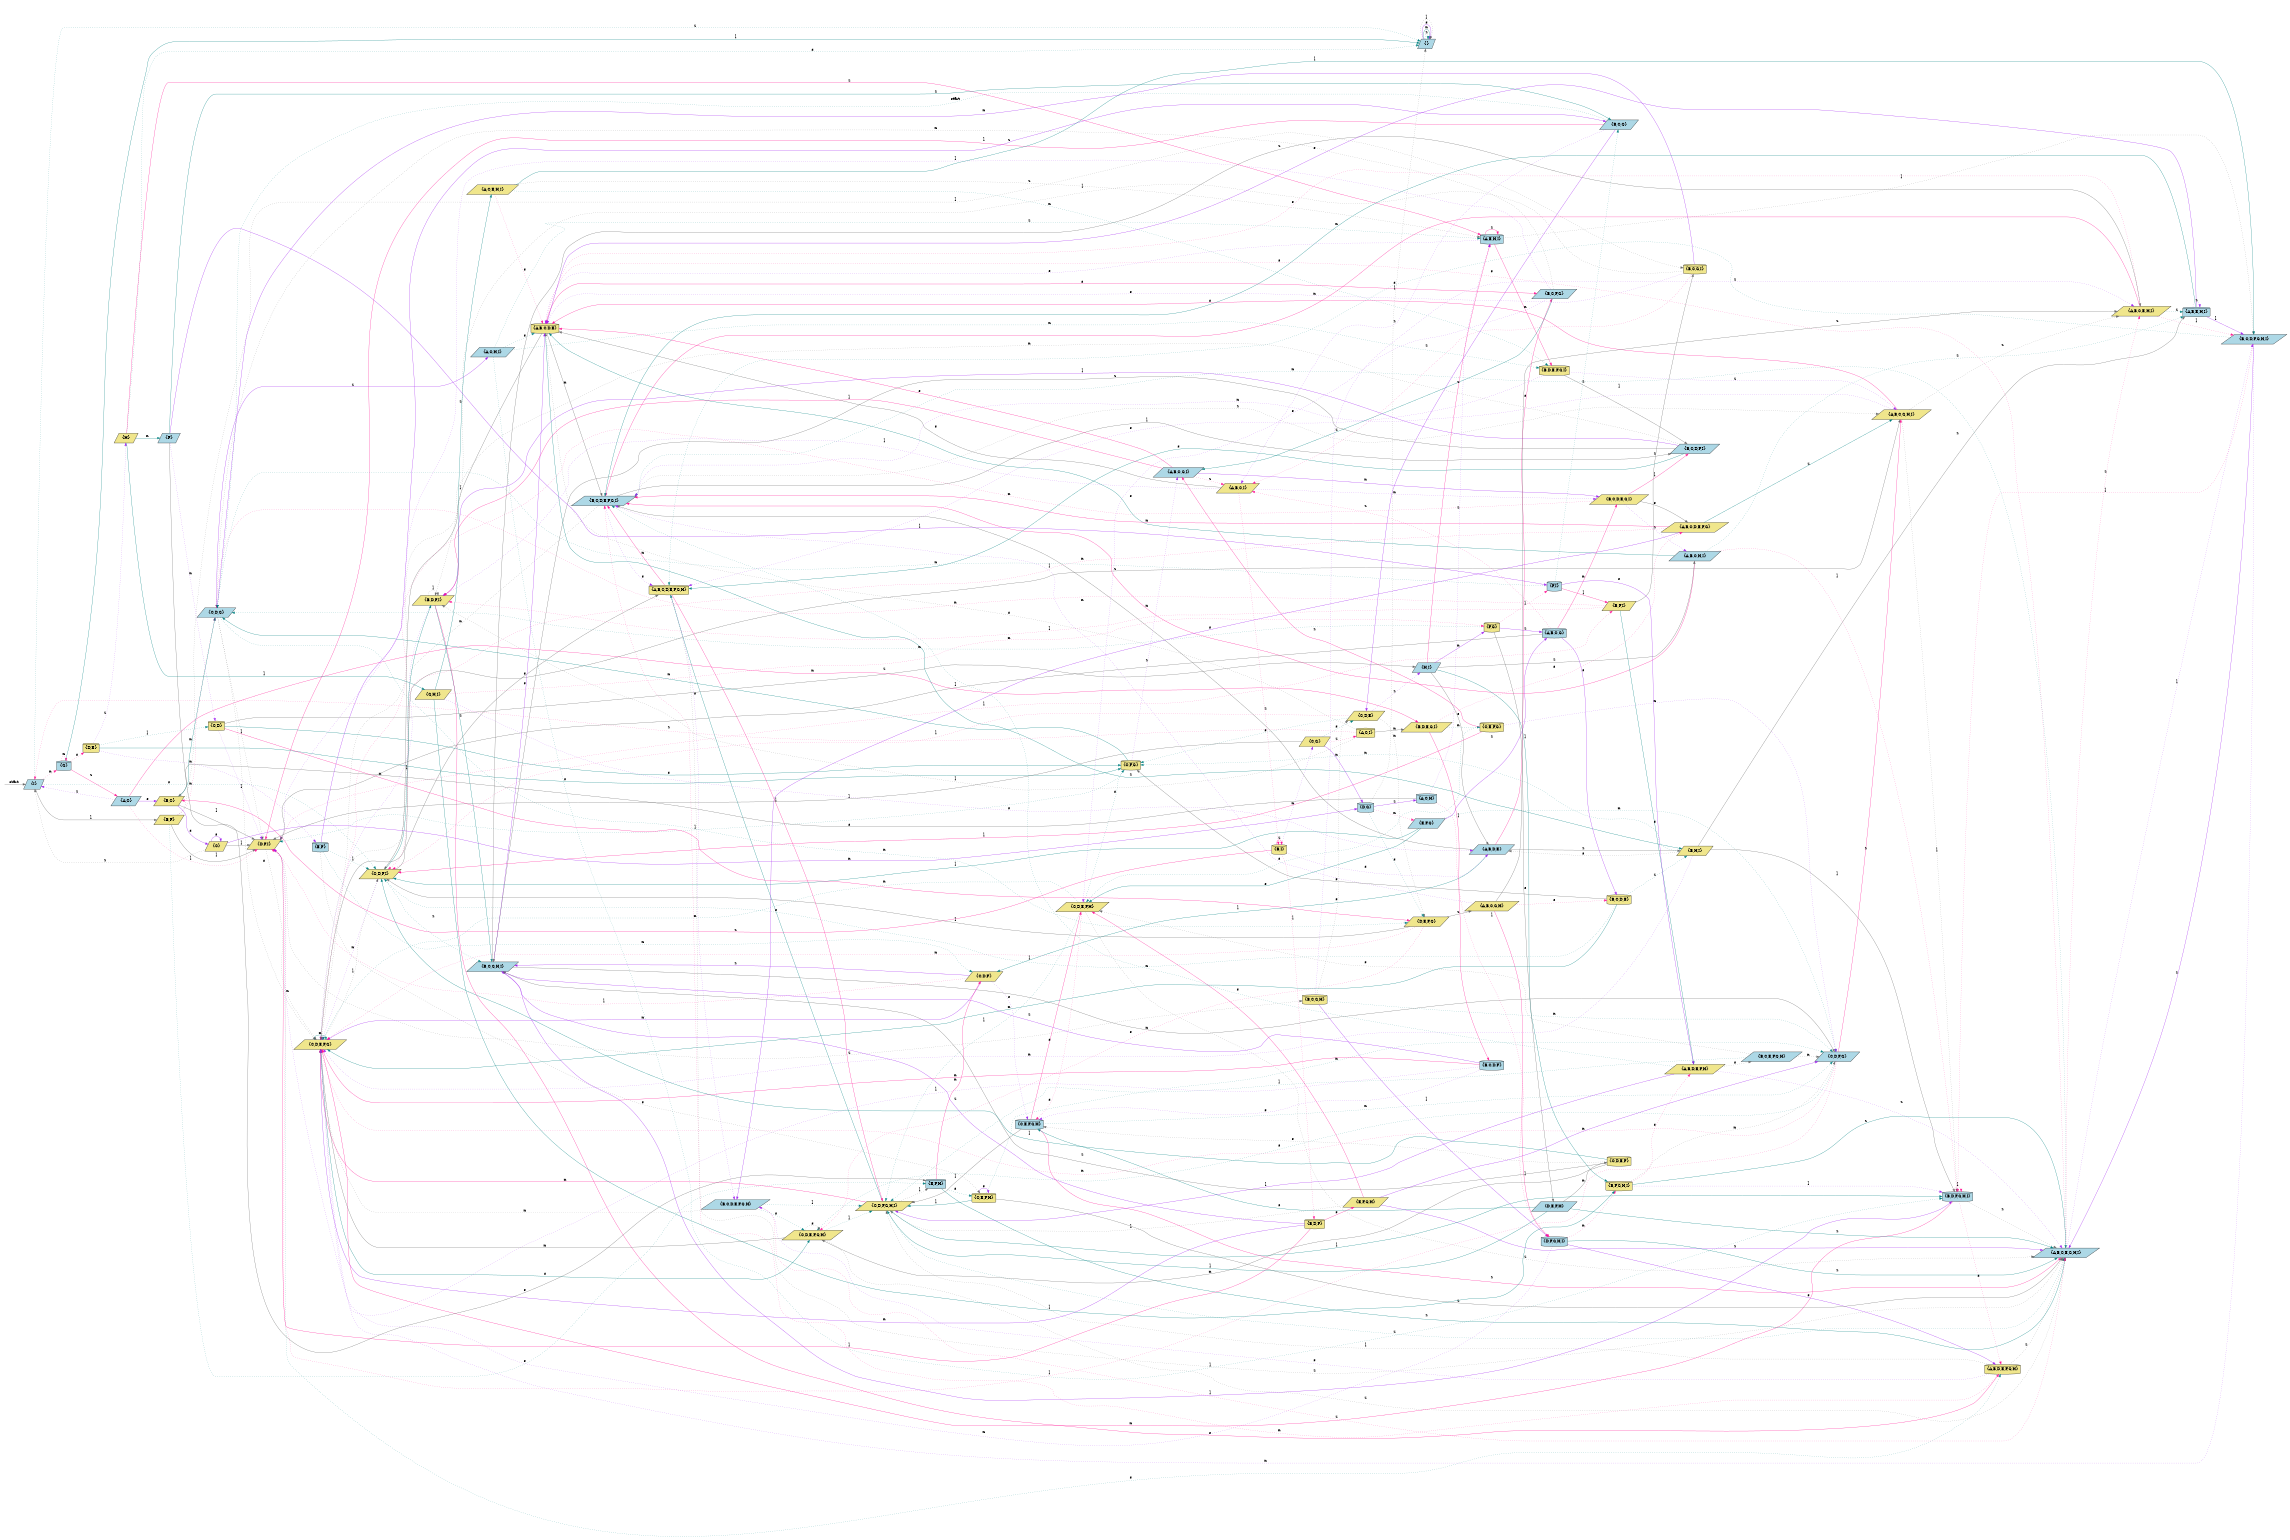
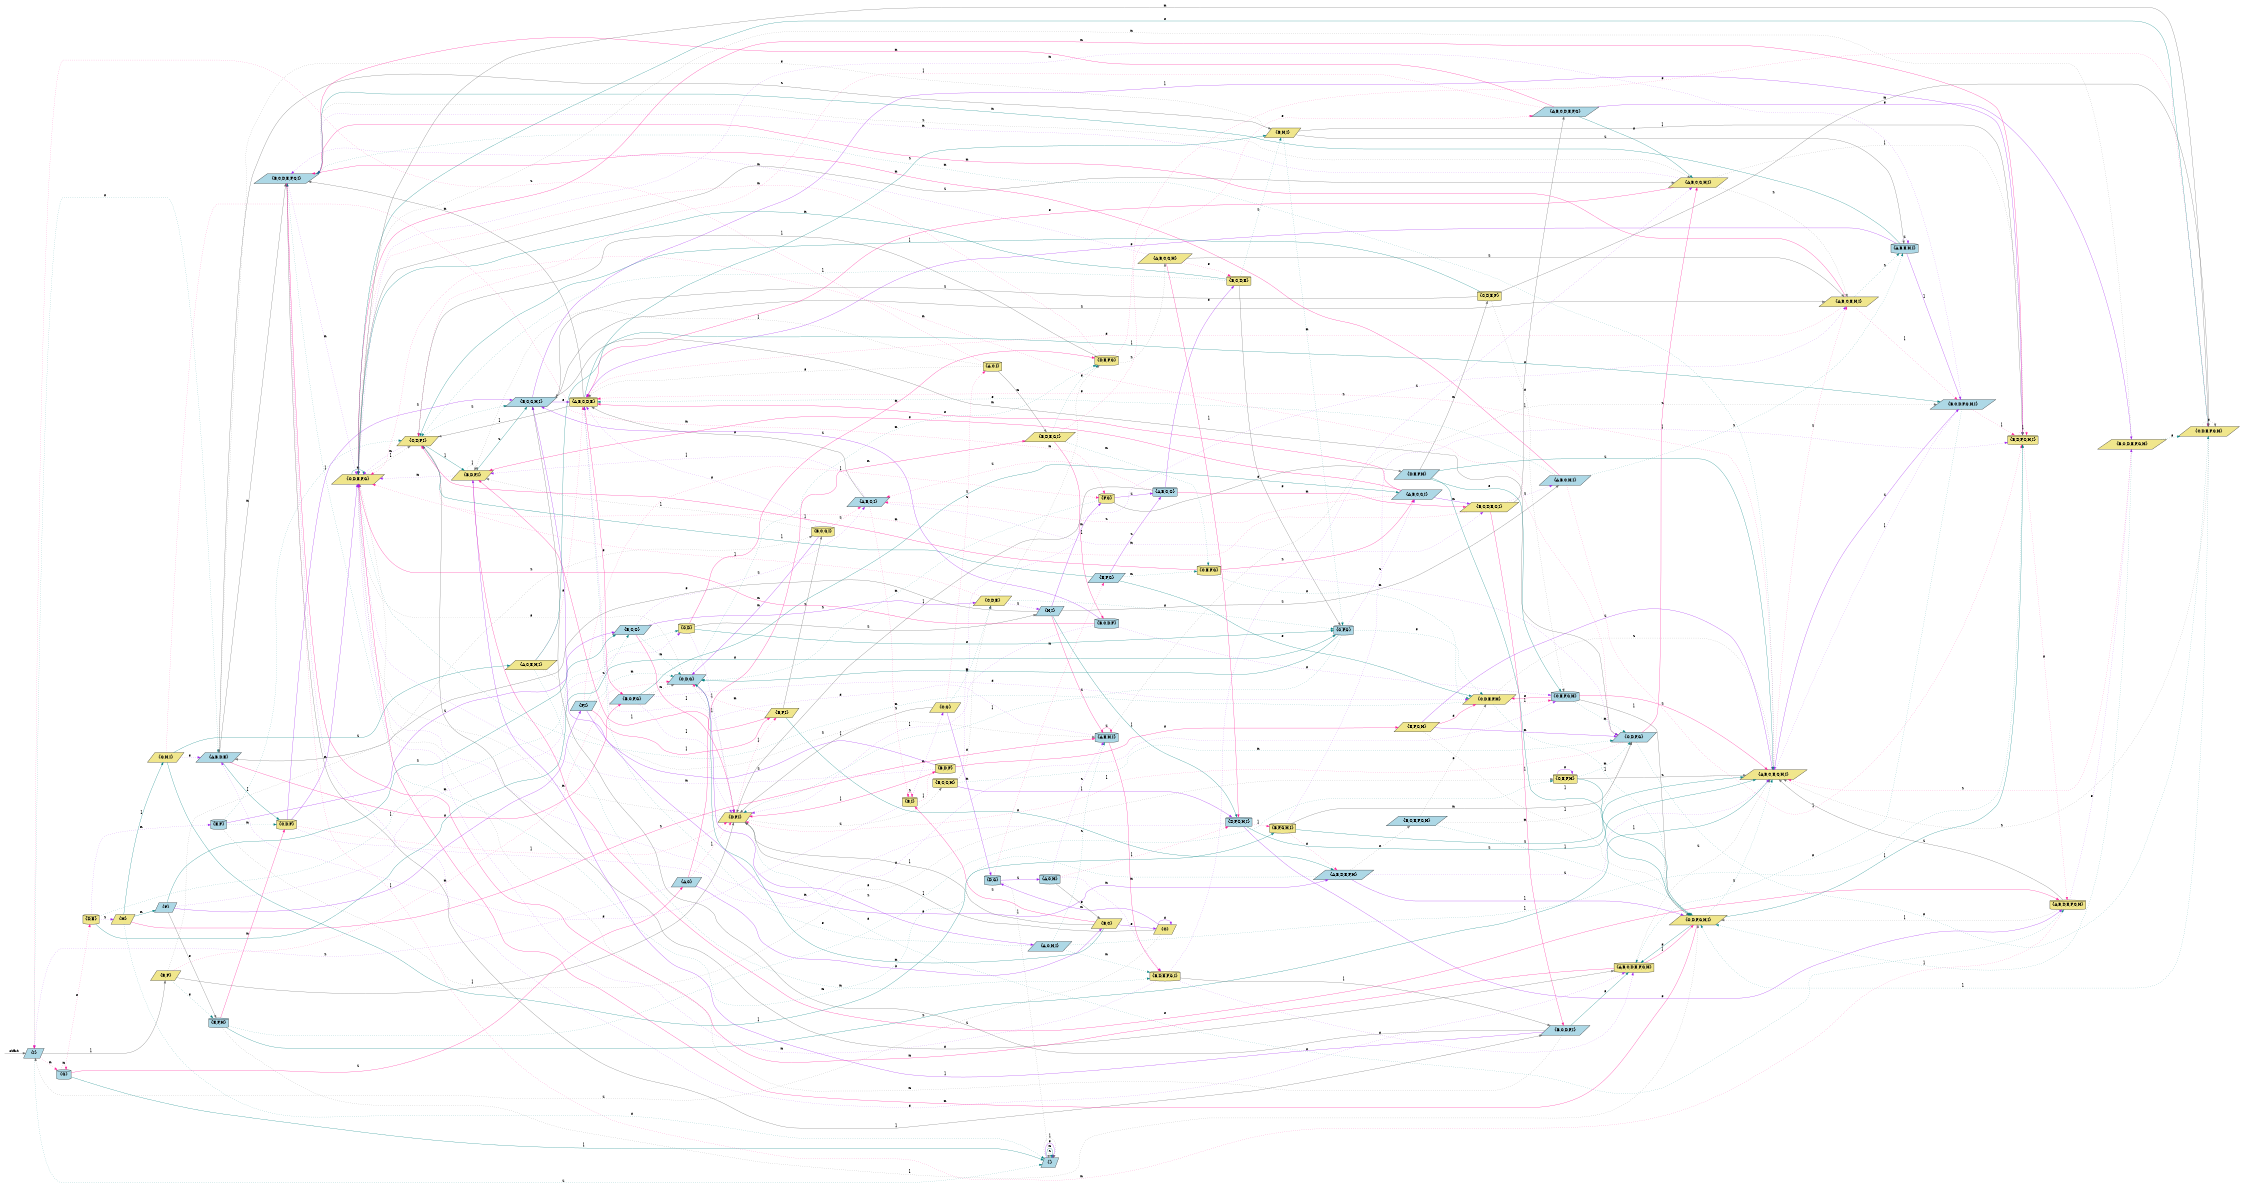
(955, 99) -> (661, 654)
(955, 200) -> (531, 569)
(1492, 271) -> (823, 607)
(849, 398) -> (910, 417)
(1808, 464) -> (1634, 128)
(1108, 488) -> (1084, 401)
(1238, 488) -> (868, 502)
(1695, 527) -> (1565, 112)
(1554, 586) -> (584, 706)
(1516, 611) -> (767, 468)
(1028, 633) -> (594, 682)
(425, 655) -> (322, 328)
(1131, 765) -> (1344, 630)
(222, 784) -> (51, 293)
(1704, 826) -> (1158, 574)
(1104, 837) -> (1433, 637)
(1395, 863) -> (1069, 396)
none -> (1120, 910)
(1529, 911) -> (1133, 728)
(1458, 914) -> (1156, 324)
(1427, 922) -> (1107, 361)
(712, 932) -> (984, 898)
(699, 941) -> none
(984, 976) -> (287, 824)
(1084, 1056) -> (602, 975)
(1695, 1069) -> (1344, 875)
(1050, 1100) -> (1525, 701)
(1737, 1129) -> (1477, 809)
(913, 1196) -> (980, 1178)
(1958, 1197) -> (2023, 440)
(736, 1204) -> (2132, 444)
(2010, 1224) -> none
(1583, 1226) -> (1258, 823)
(2066, 1253) -> (1774, 775)
(726, 1314) -> (615, 776)
(2041, 1322) -> (1921, 843)
